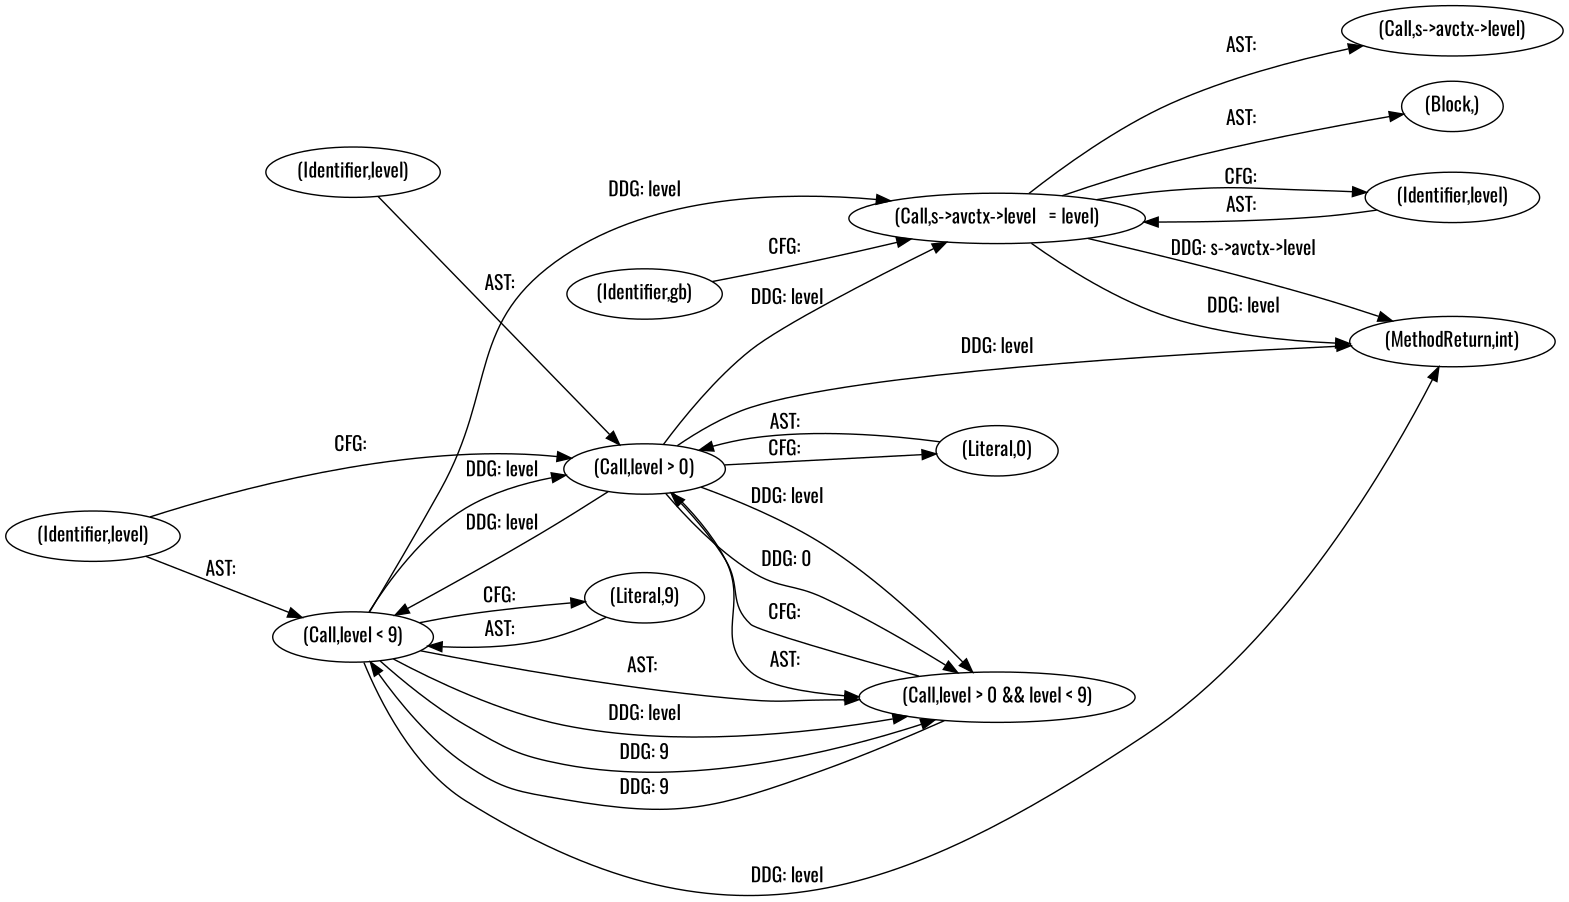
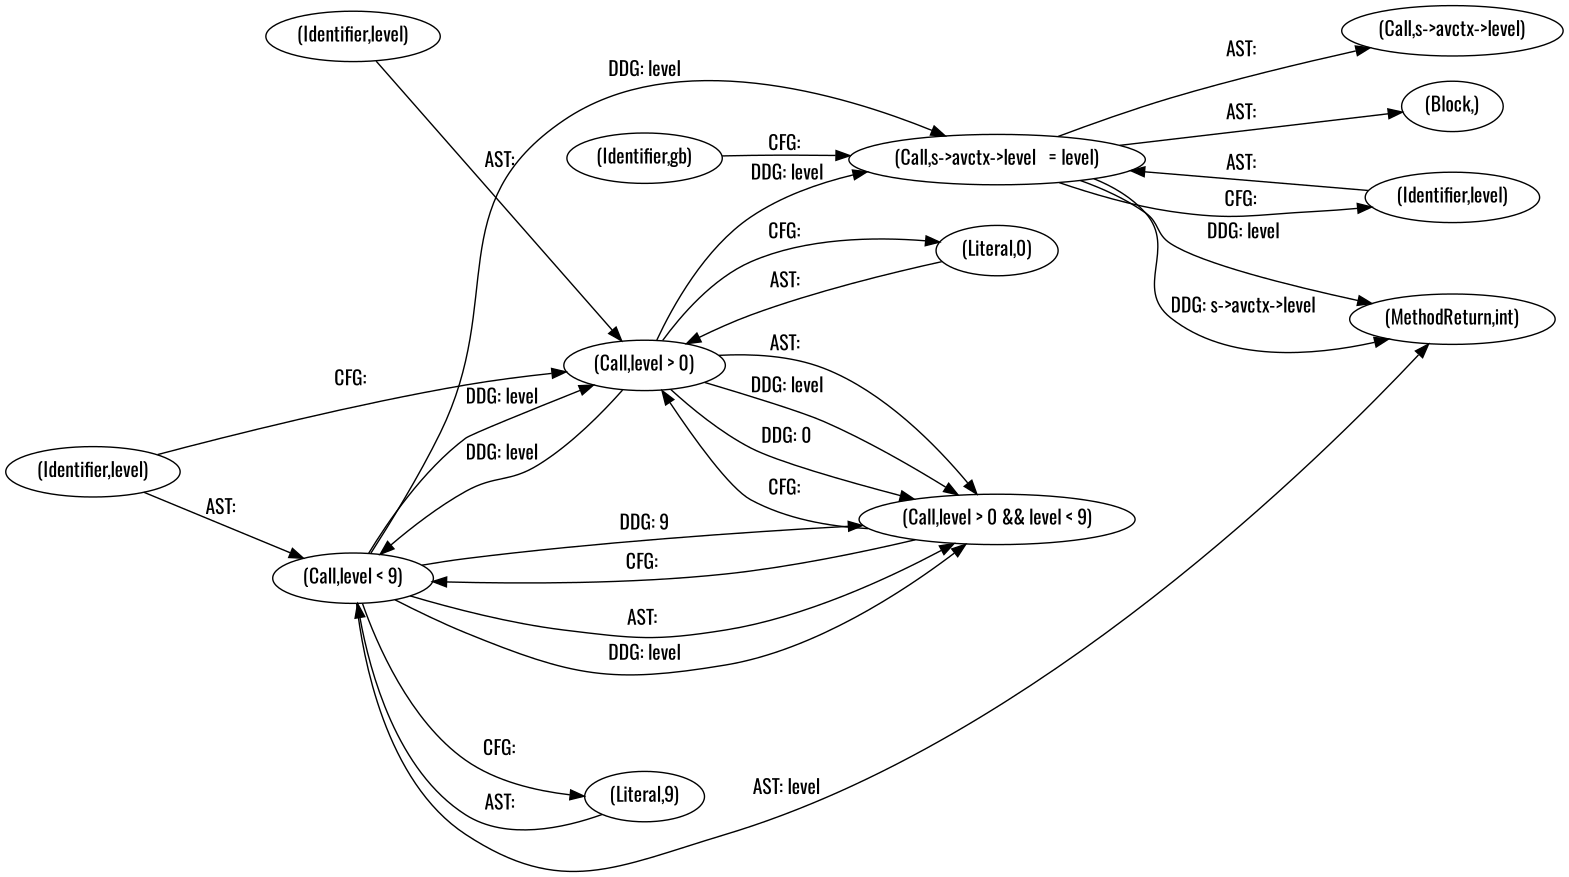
(1001, 369) -> none
(645, 789) -> (645, 564)
(787, 877) -> (787, 789)
